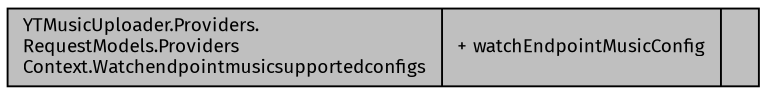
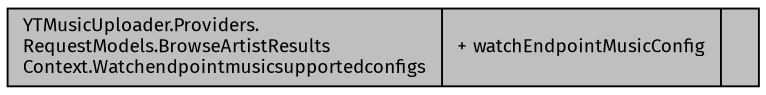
(132, 46) -> (177, 46)
